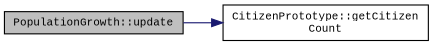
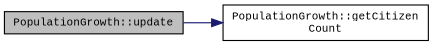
(326, 23) -> (326, 23)
